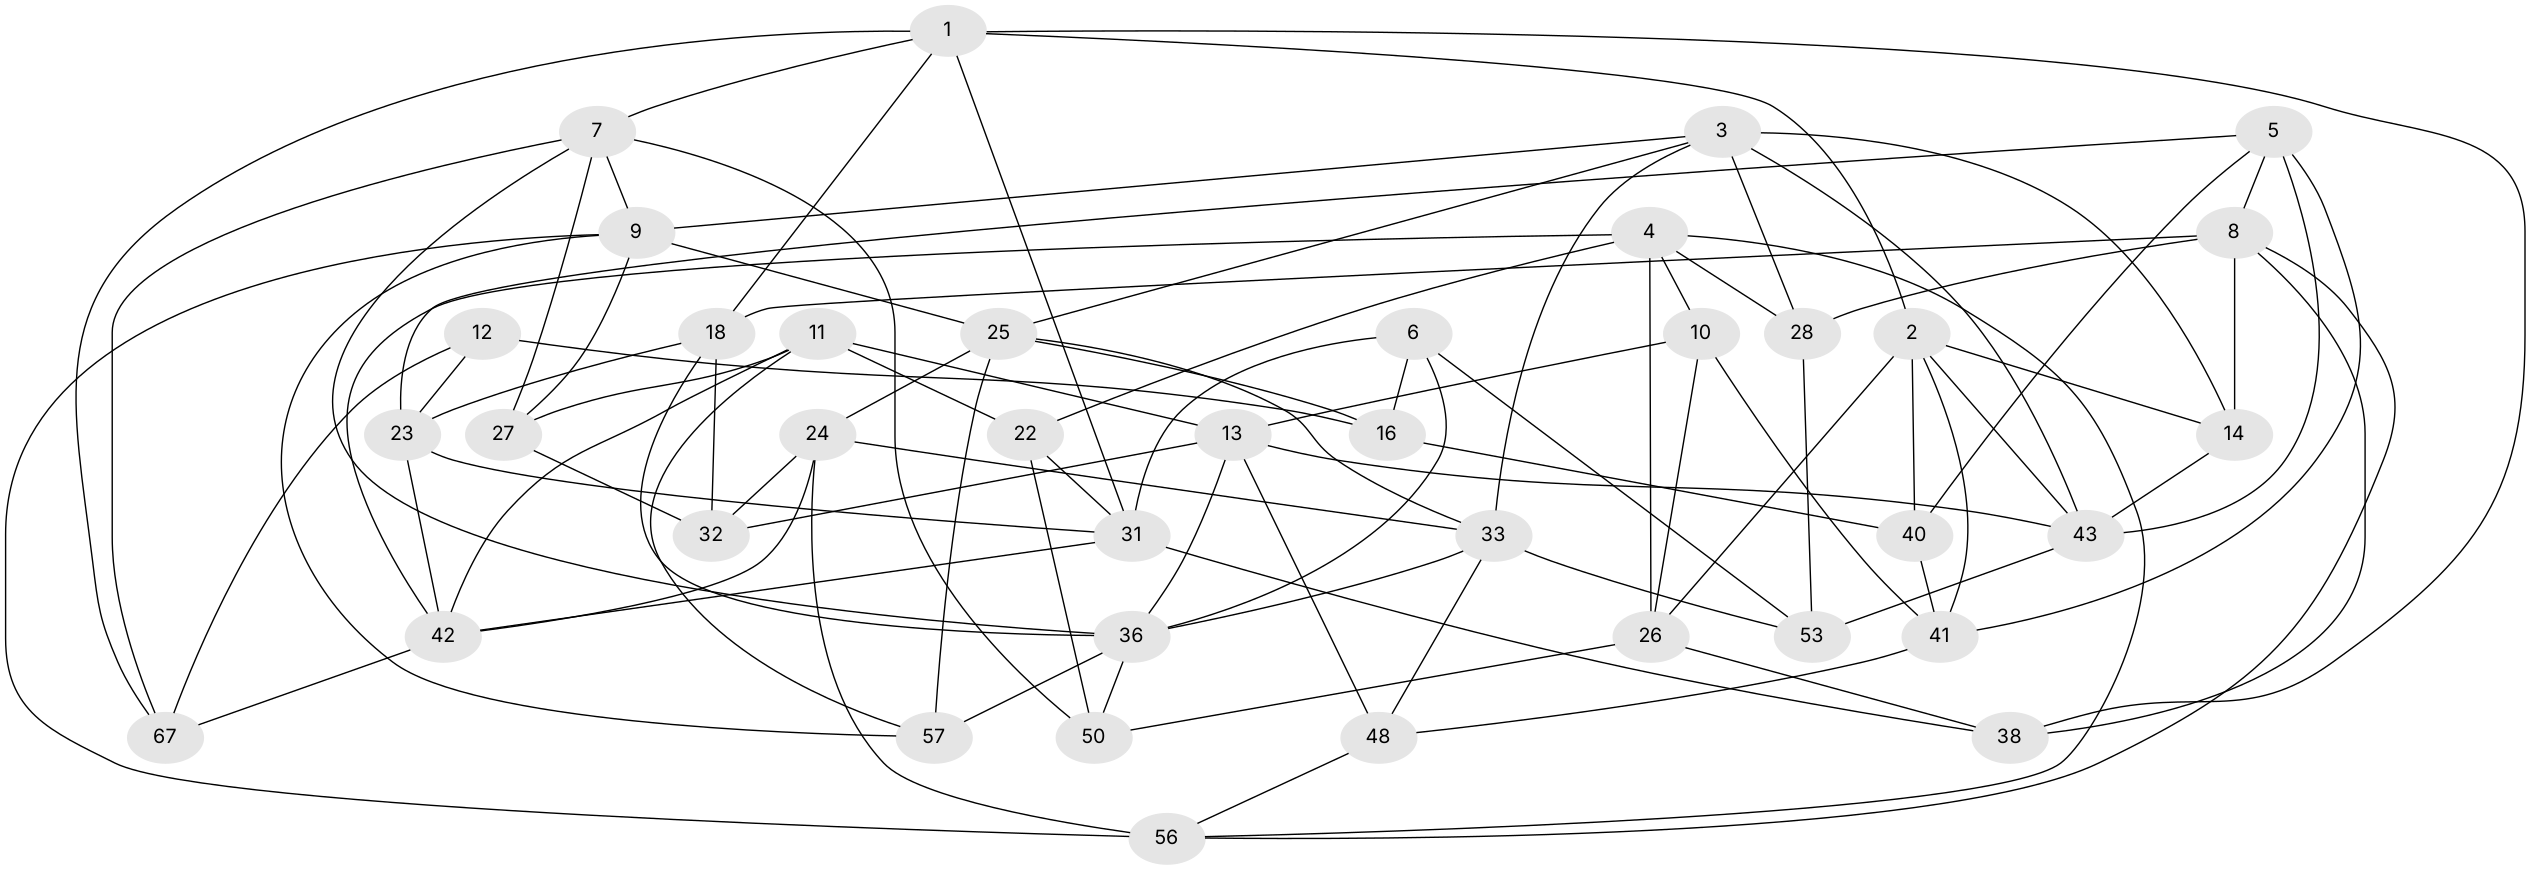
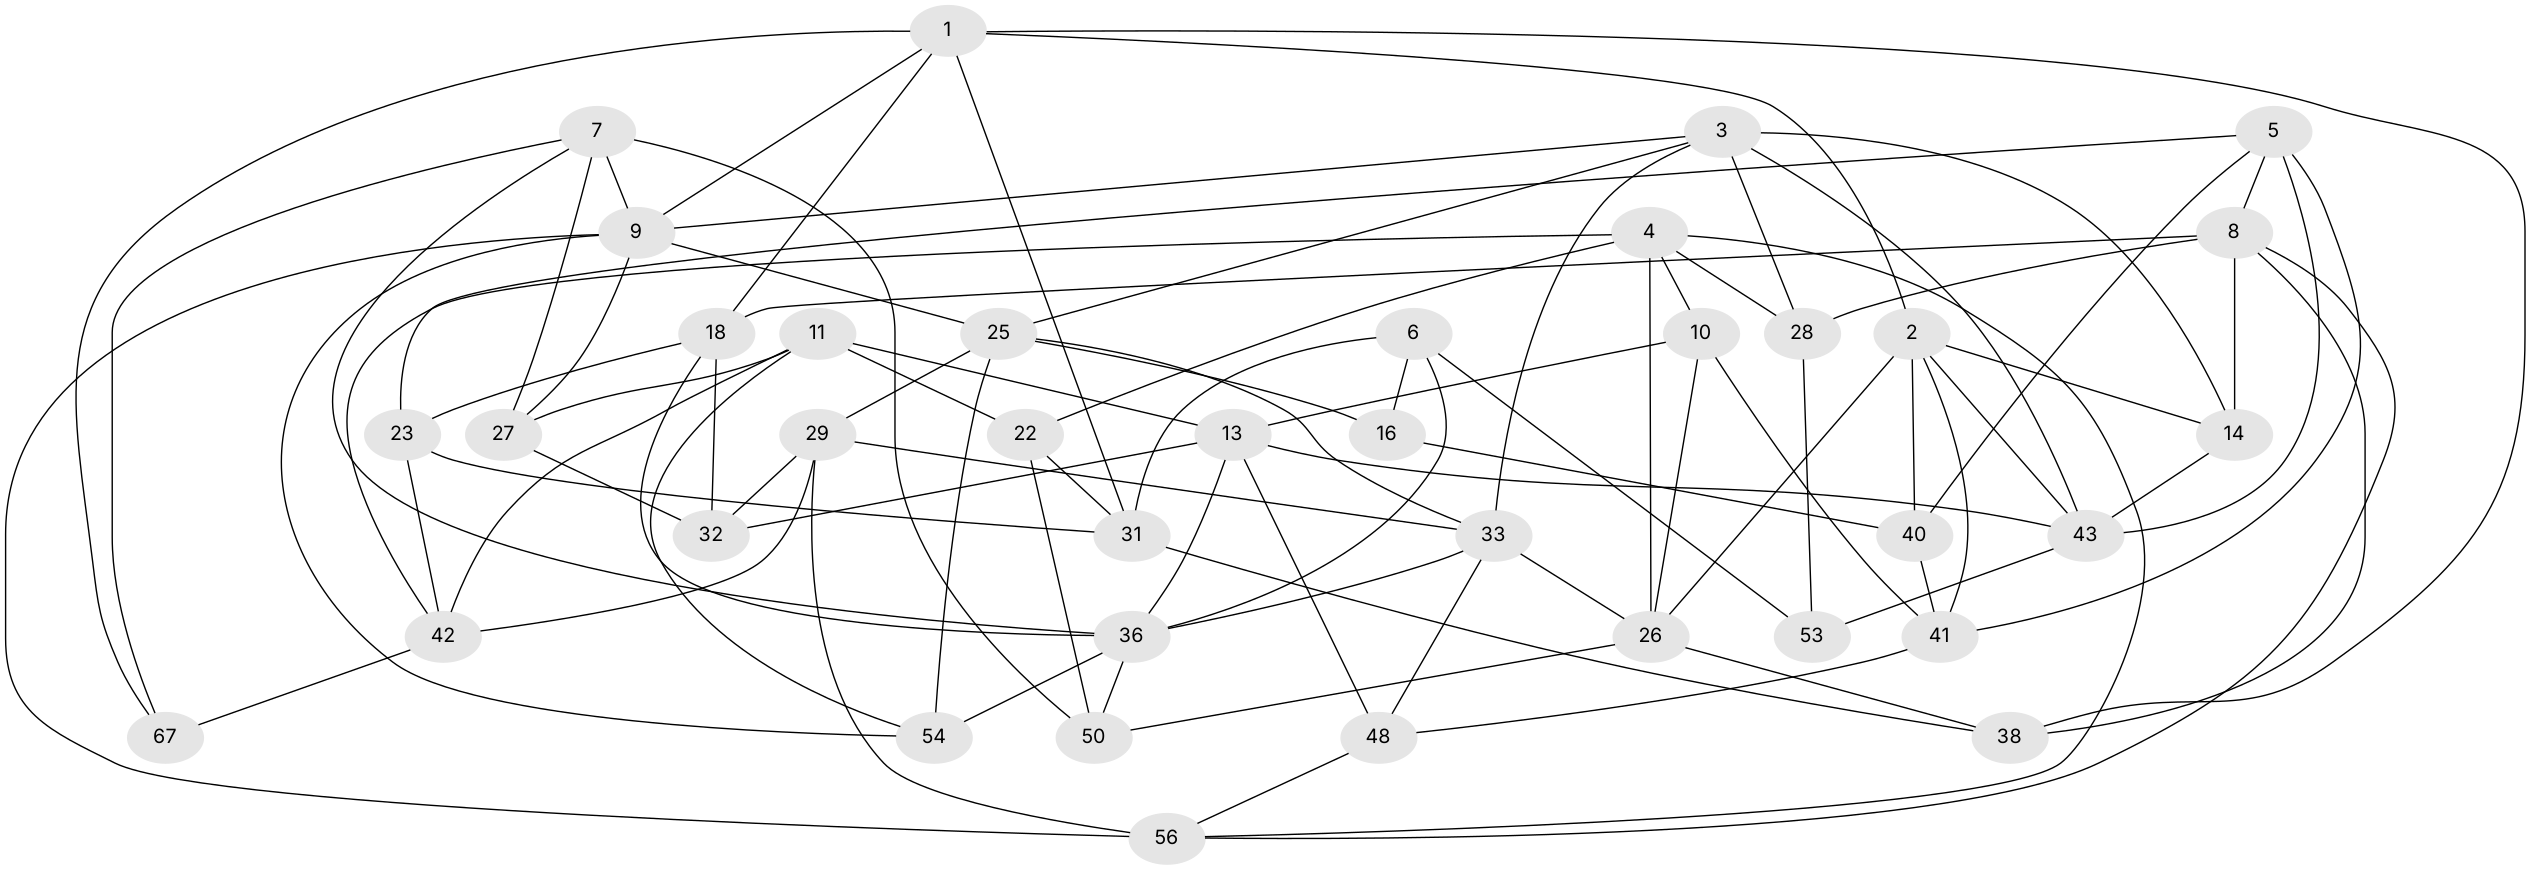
(769, 73) -> (793, 132)
(483, 334) -> none
(818, 435) -> (818, 435)
(788, 586) -> none
(1637, 589) -> (1572, 586)
(934, 738) -> (934, 738)
